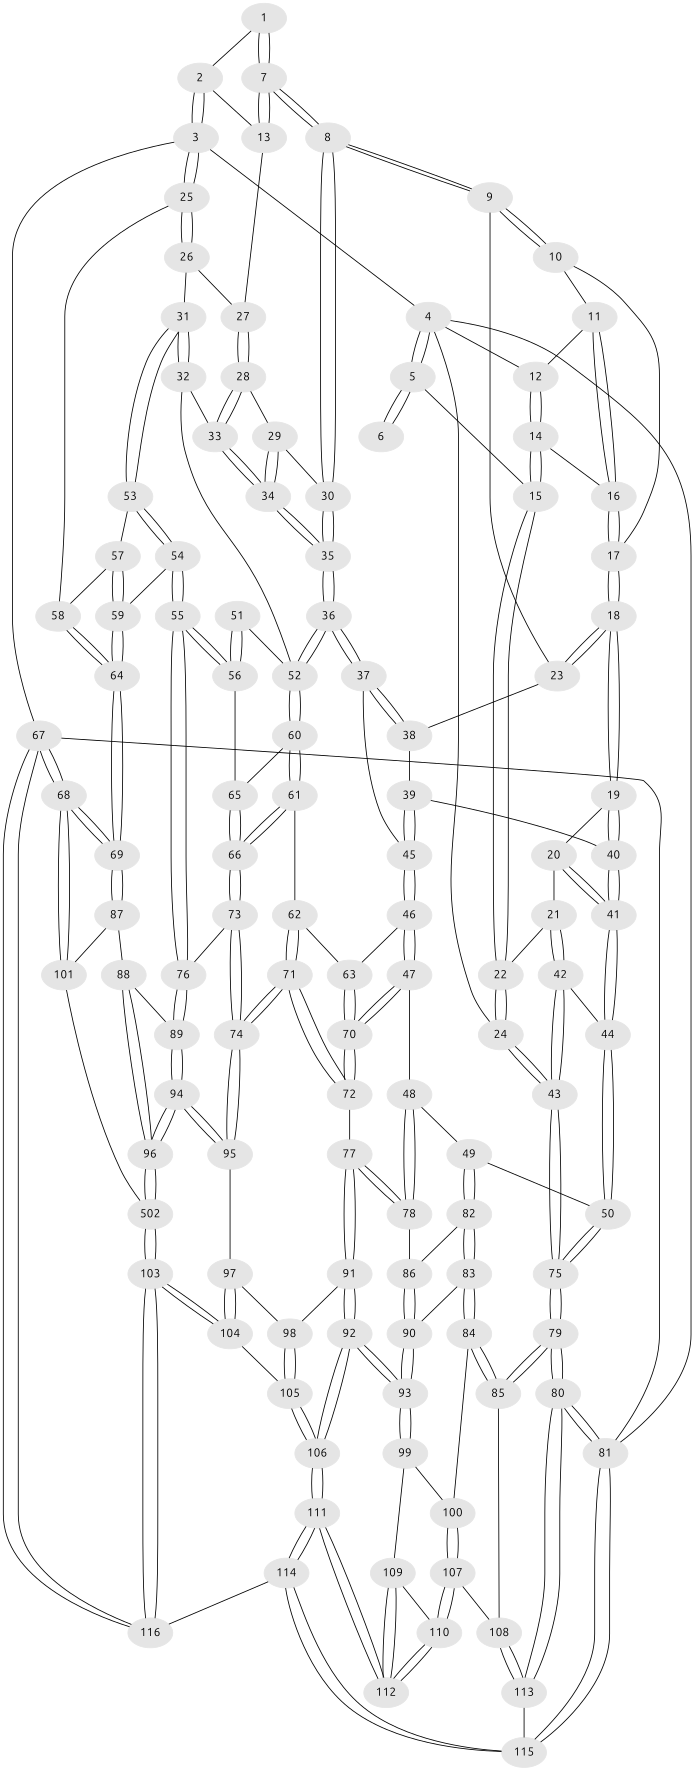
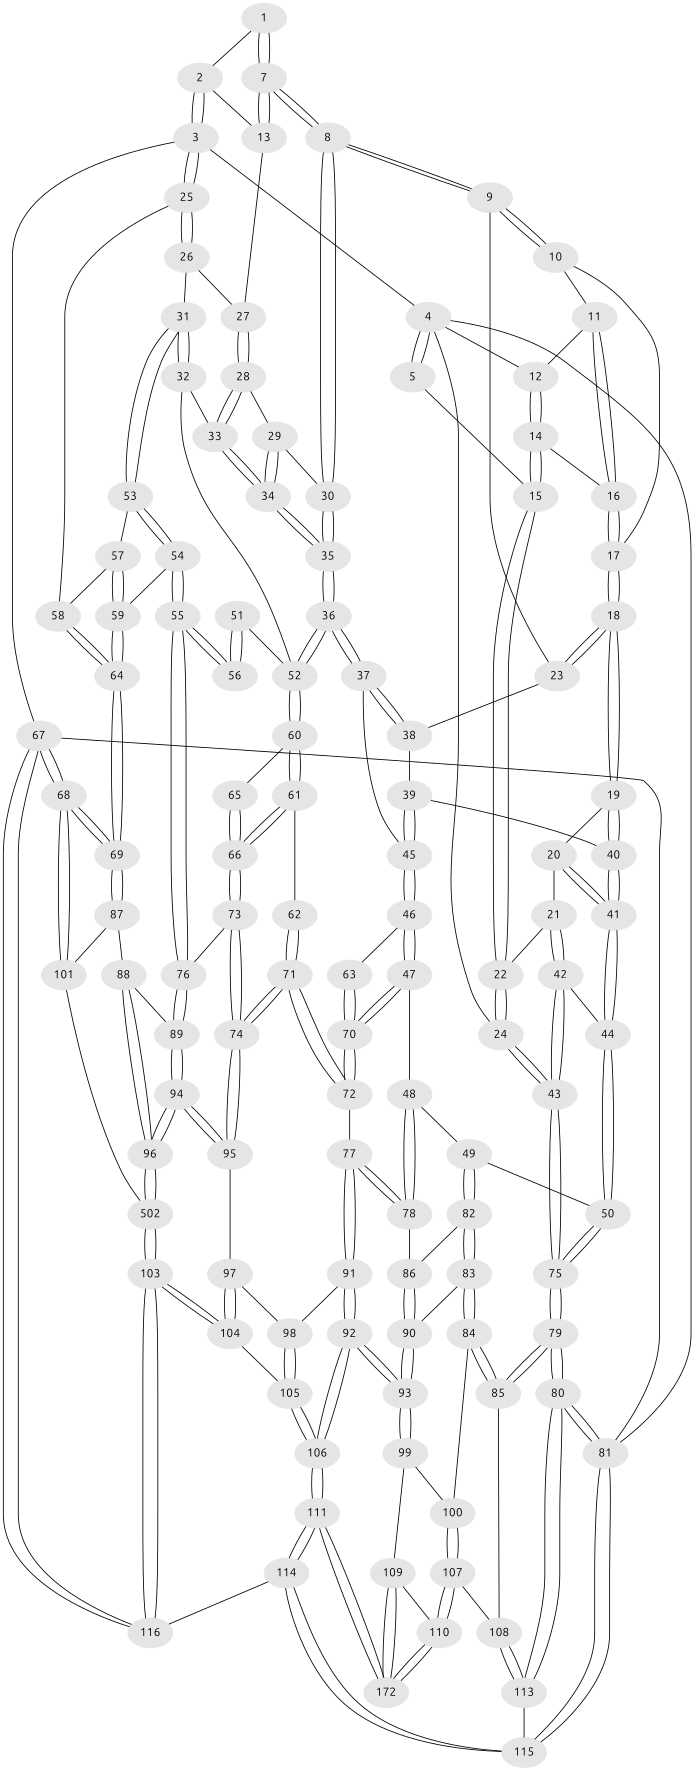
(381, 437) -> none
(235, 736) -> none
(322, 945) -> none
(386, 1693) -> (386, 1693)
